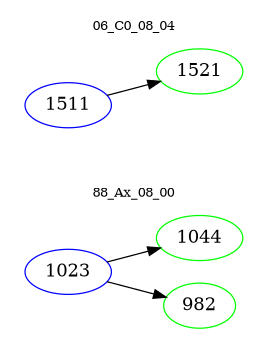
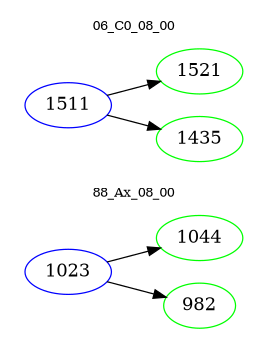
(134, 27) -> (134, 27)
none -> (200, 139)
